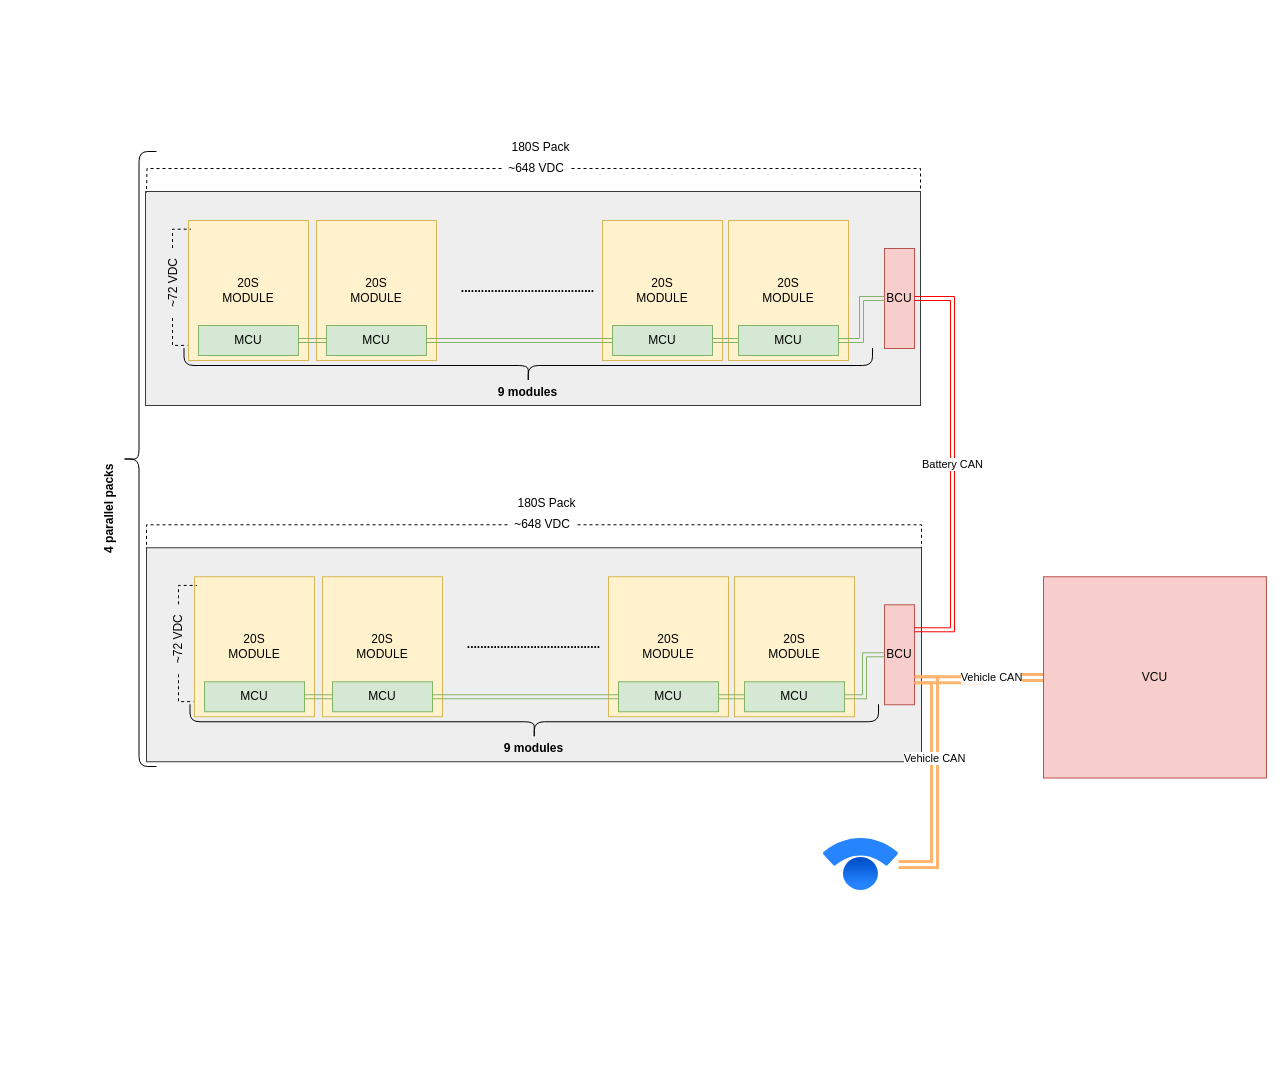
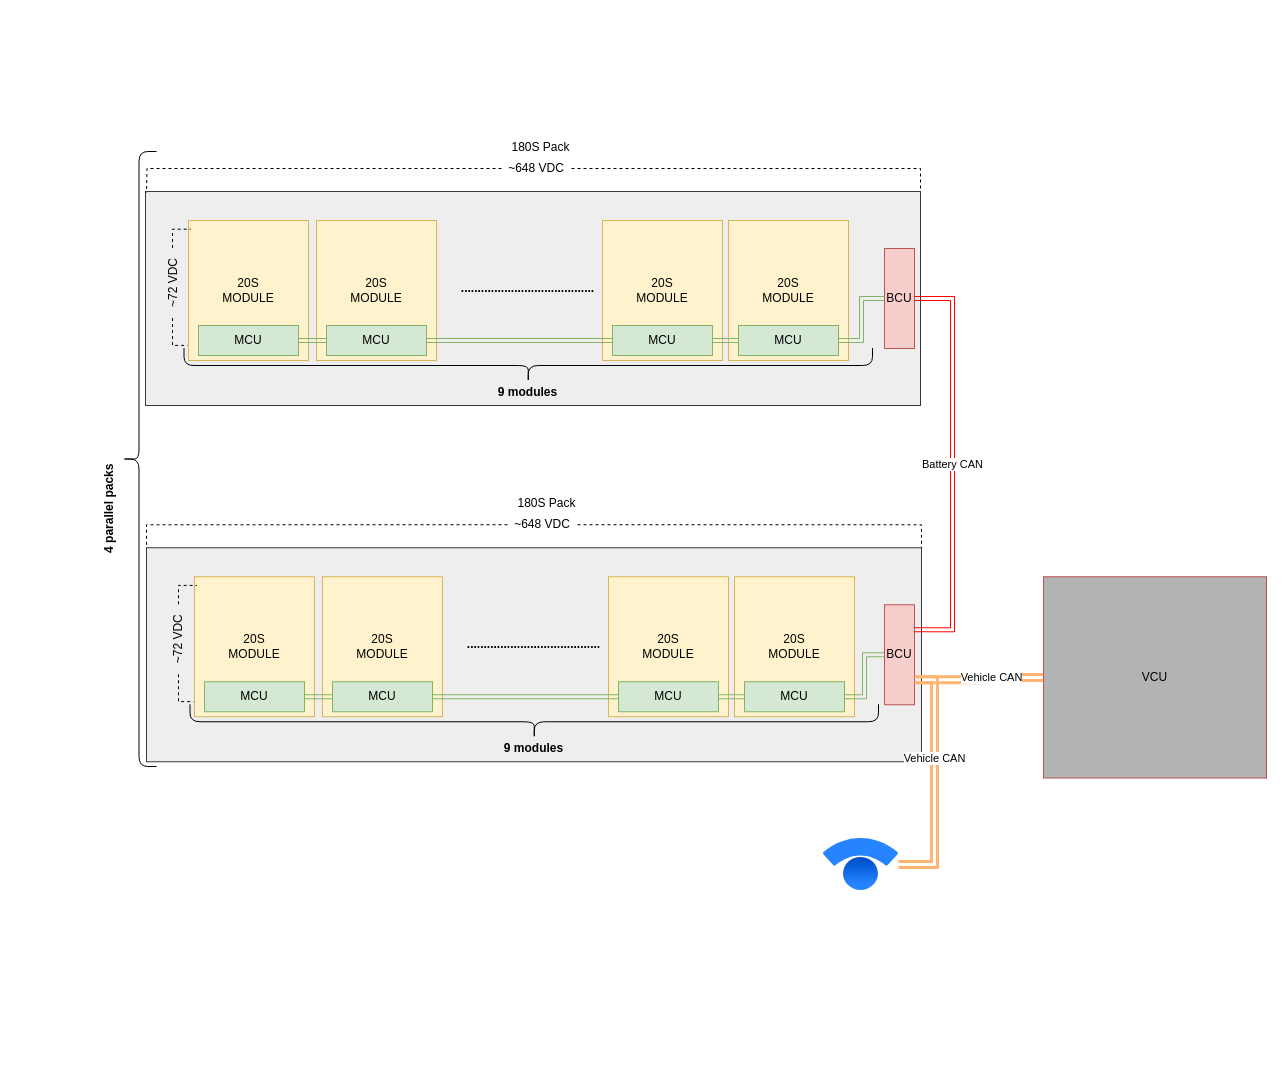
(1155, 677) -> (1155, 677)
